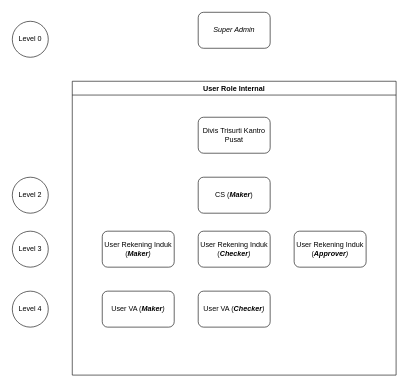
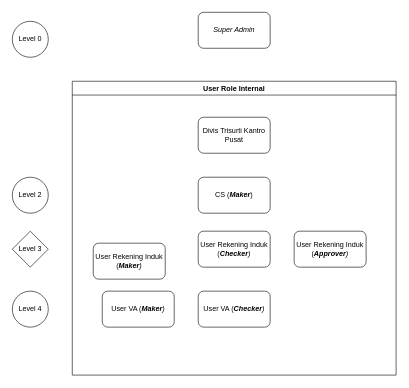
(30, 249) -> (30, 249)
(138, 249) -> (129, 261)
